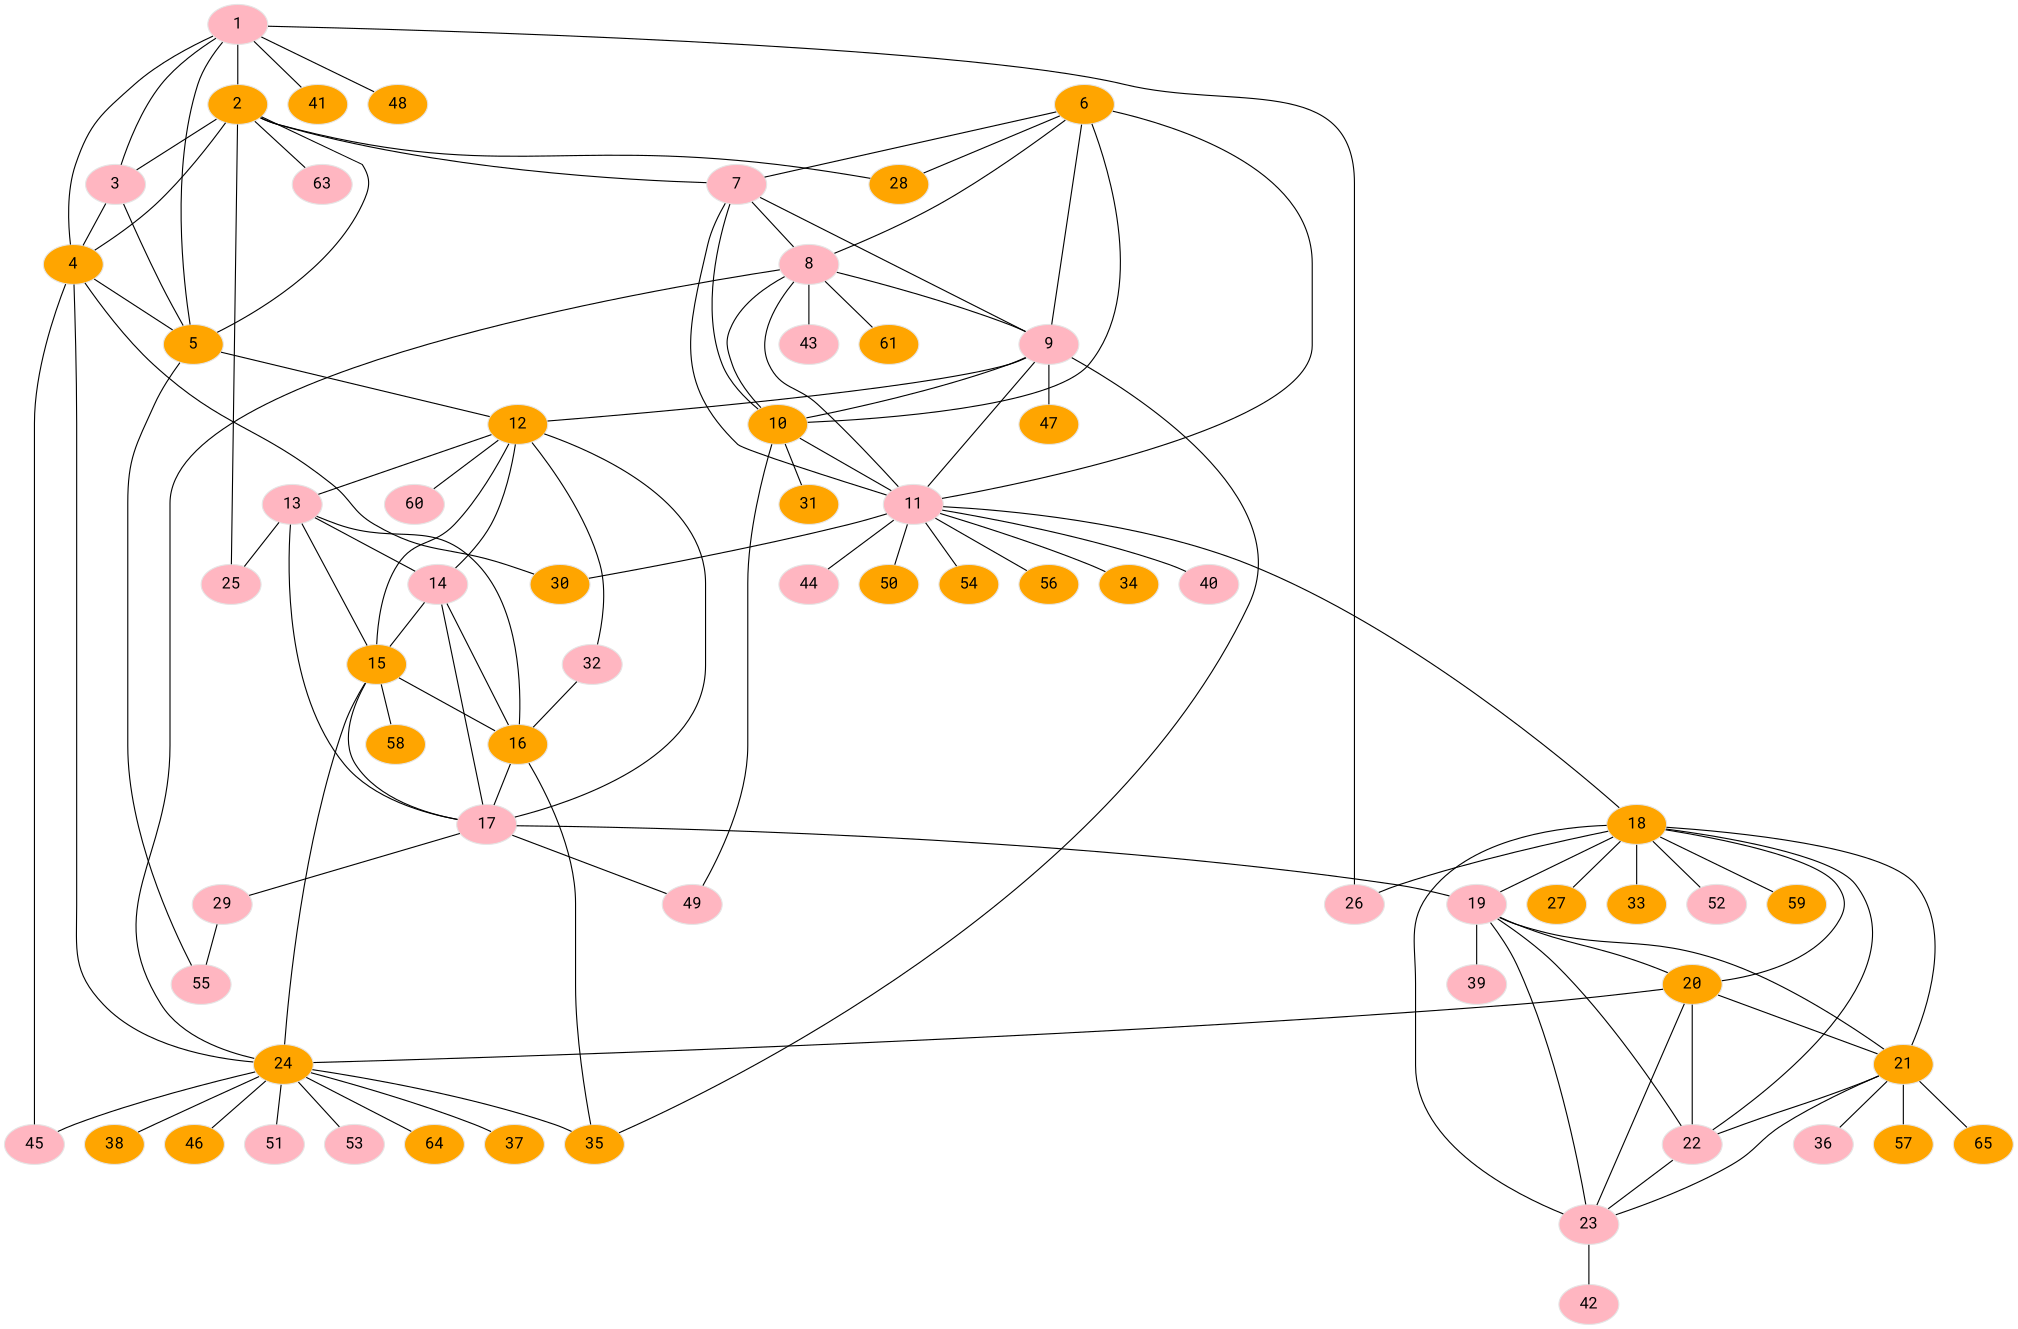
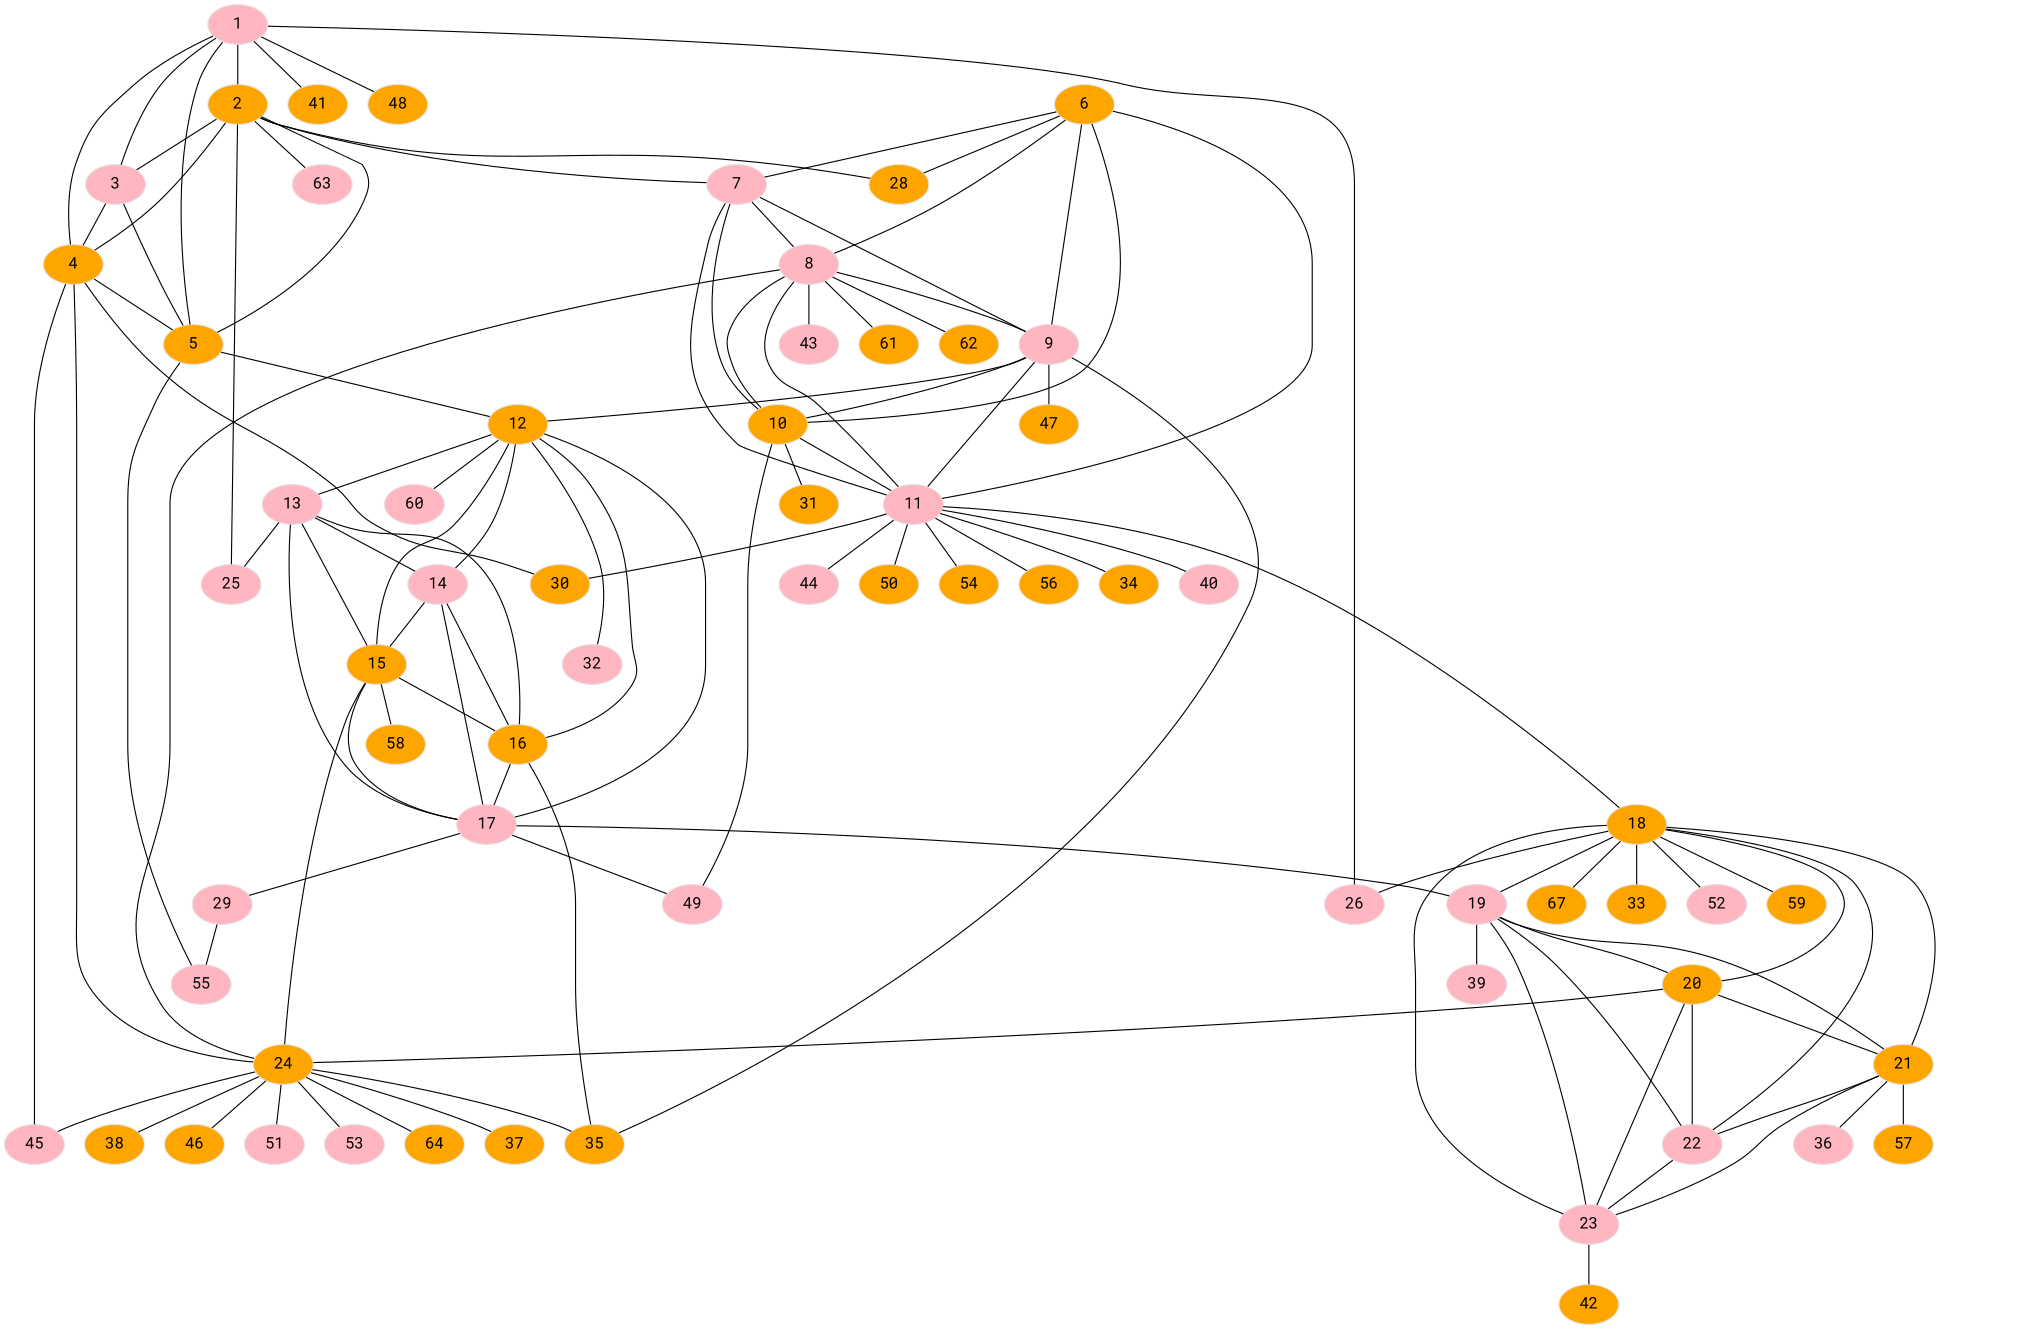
none -> (969, 344)
(555, 704) -> (629, 598)
(1557, 904) -> (1557, 904)
(1983, 1144) -> none
(1589, 1304) -> (1589, 1304)
